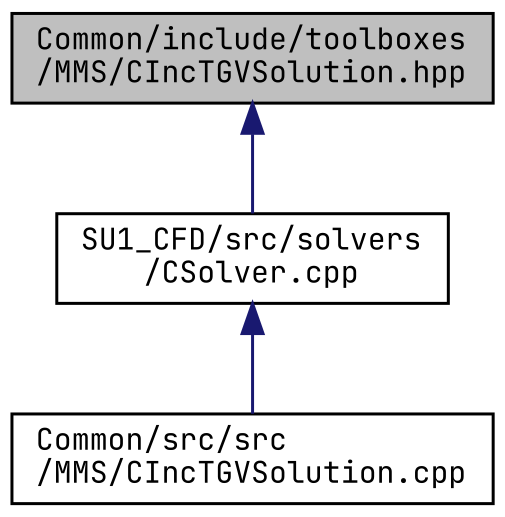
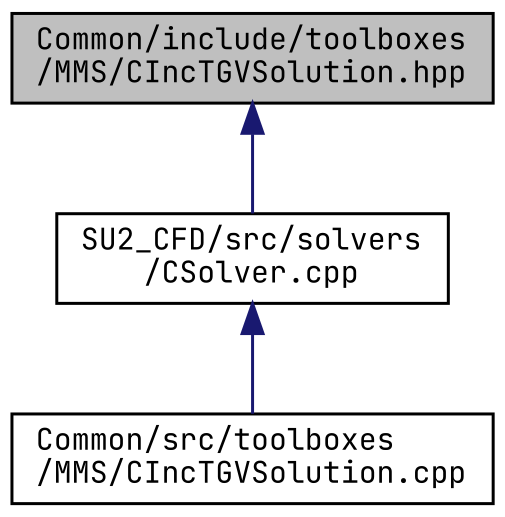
(253, 259) -> (253, 259)
(253, 459) -> (253, 459)
